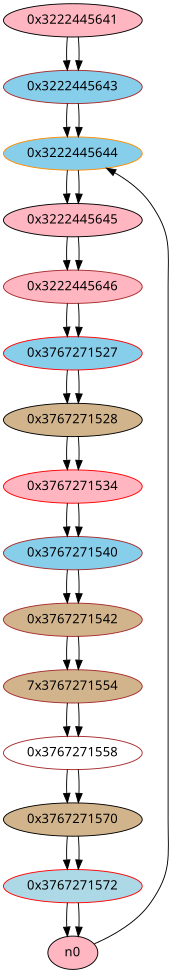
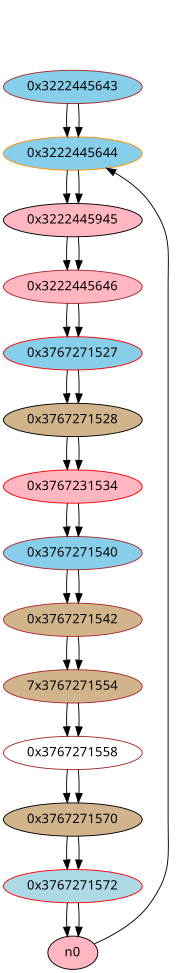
(73, 20) -> none
(73, 220) -> (73, 220)
(73, 487) -> (73, 487)
